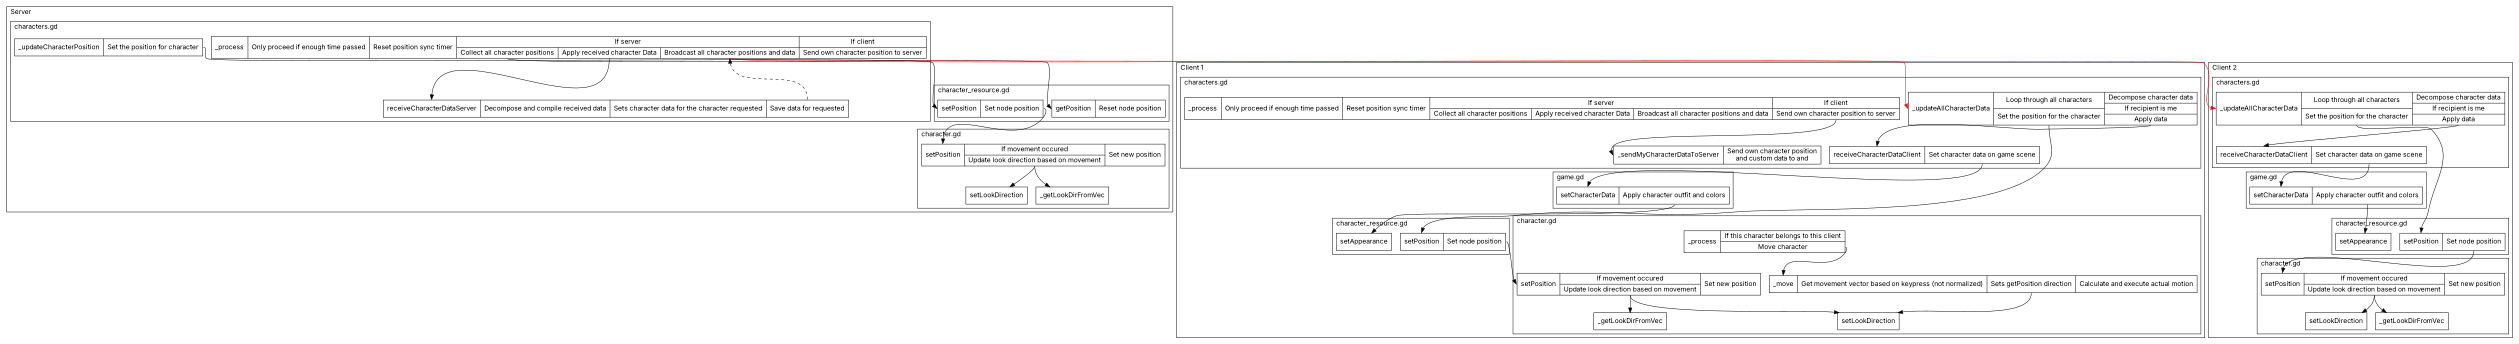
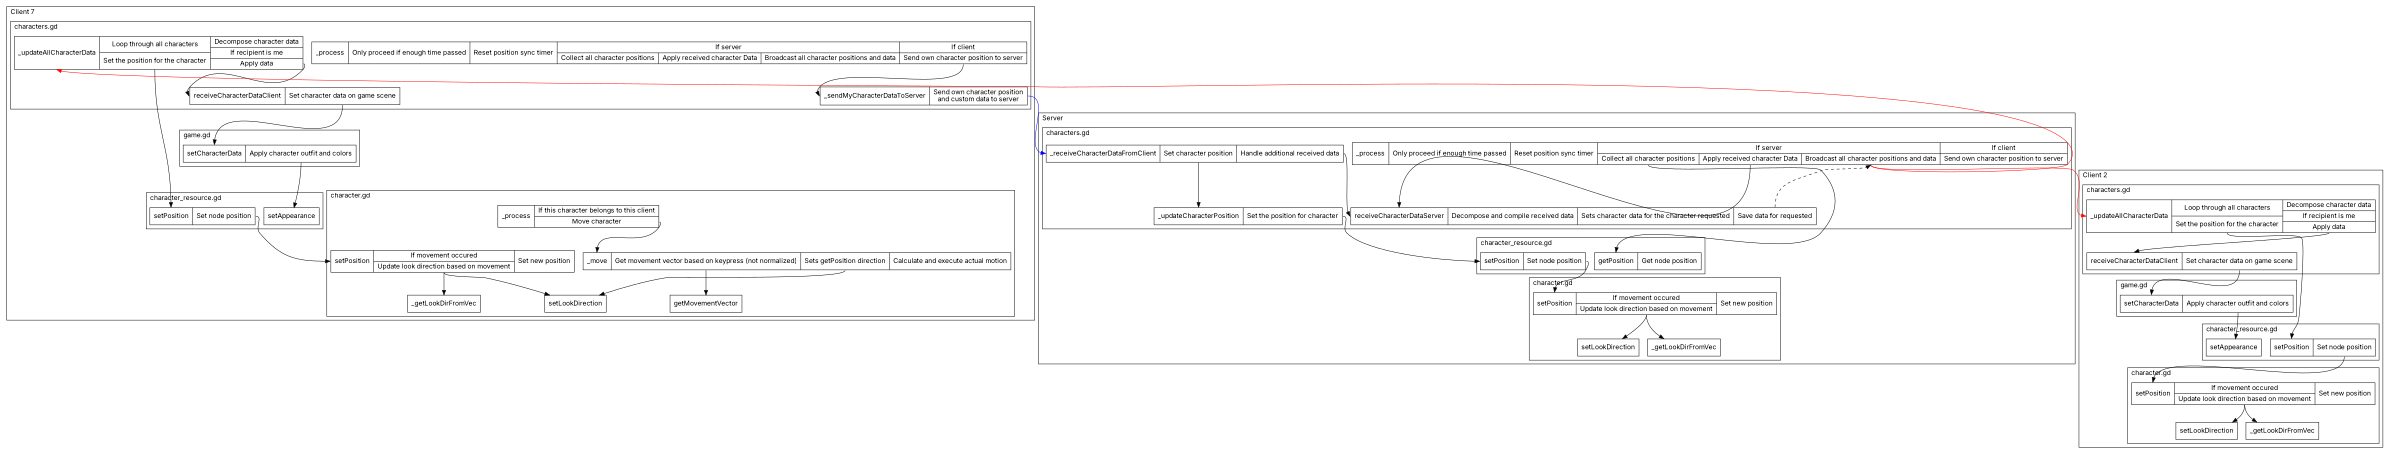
(1192, 68) -> (23, 12)
(1130, 108) -> (1670, 261)
none -> (1195, 154)
(1772, 158) -> (979, 99)
none -> (706, 304)
